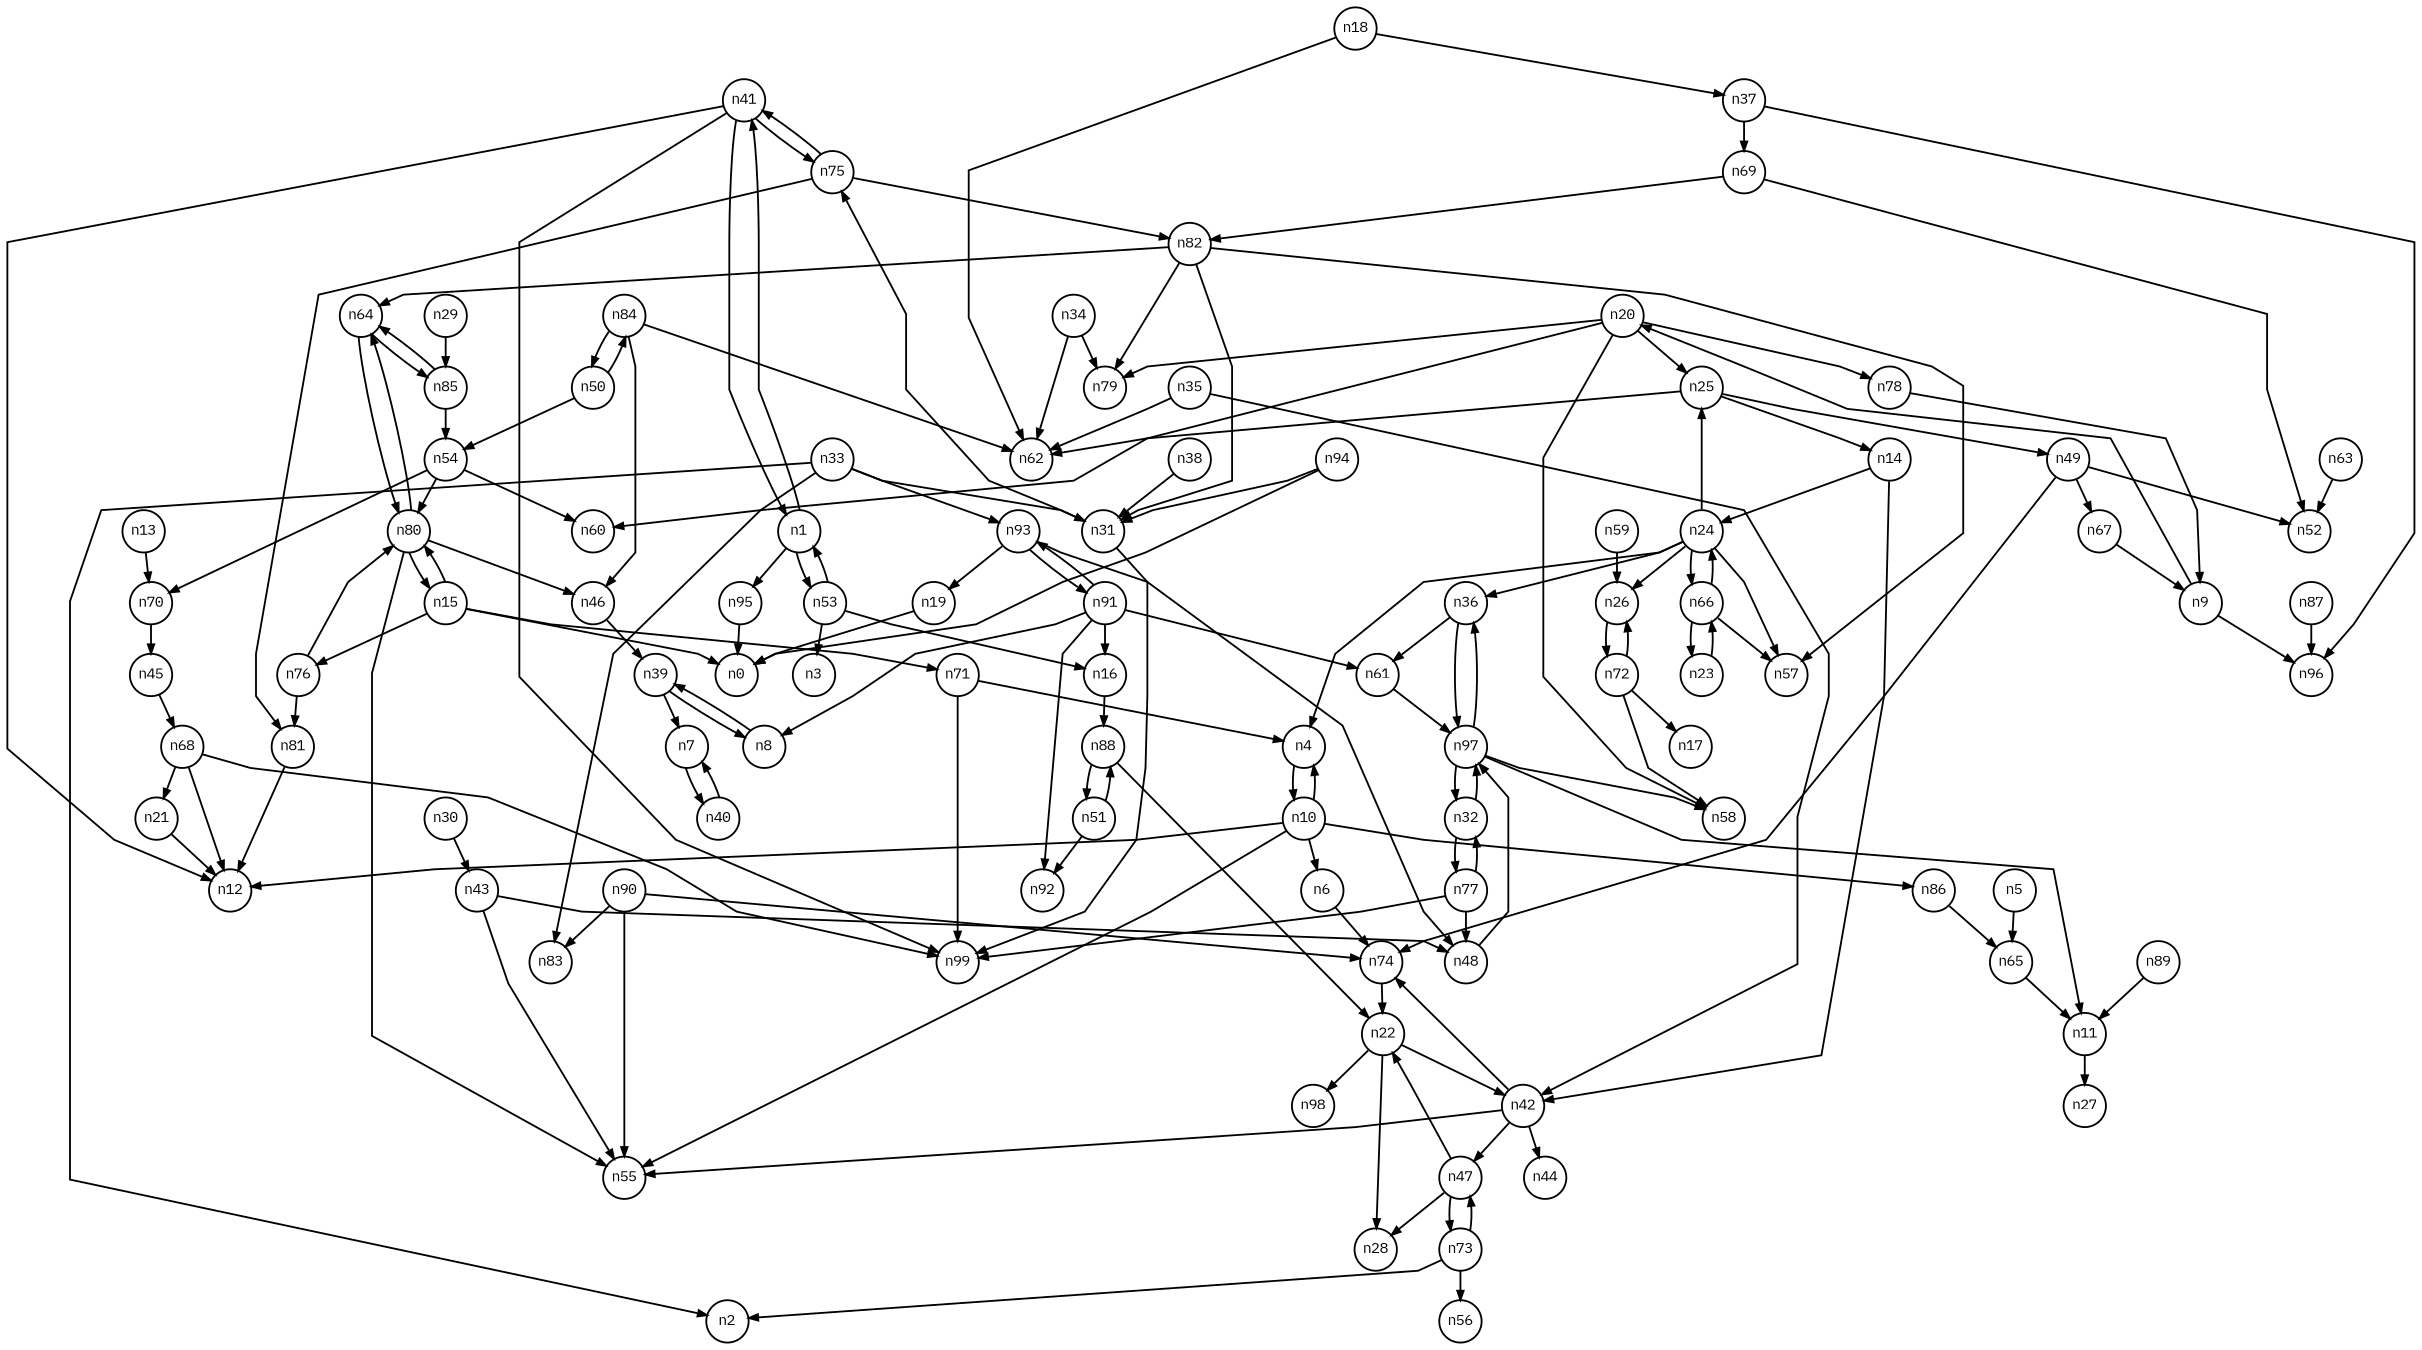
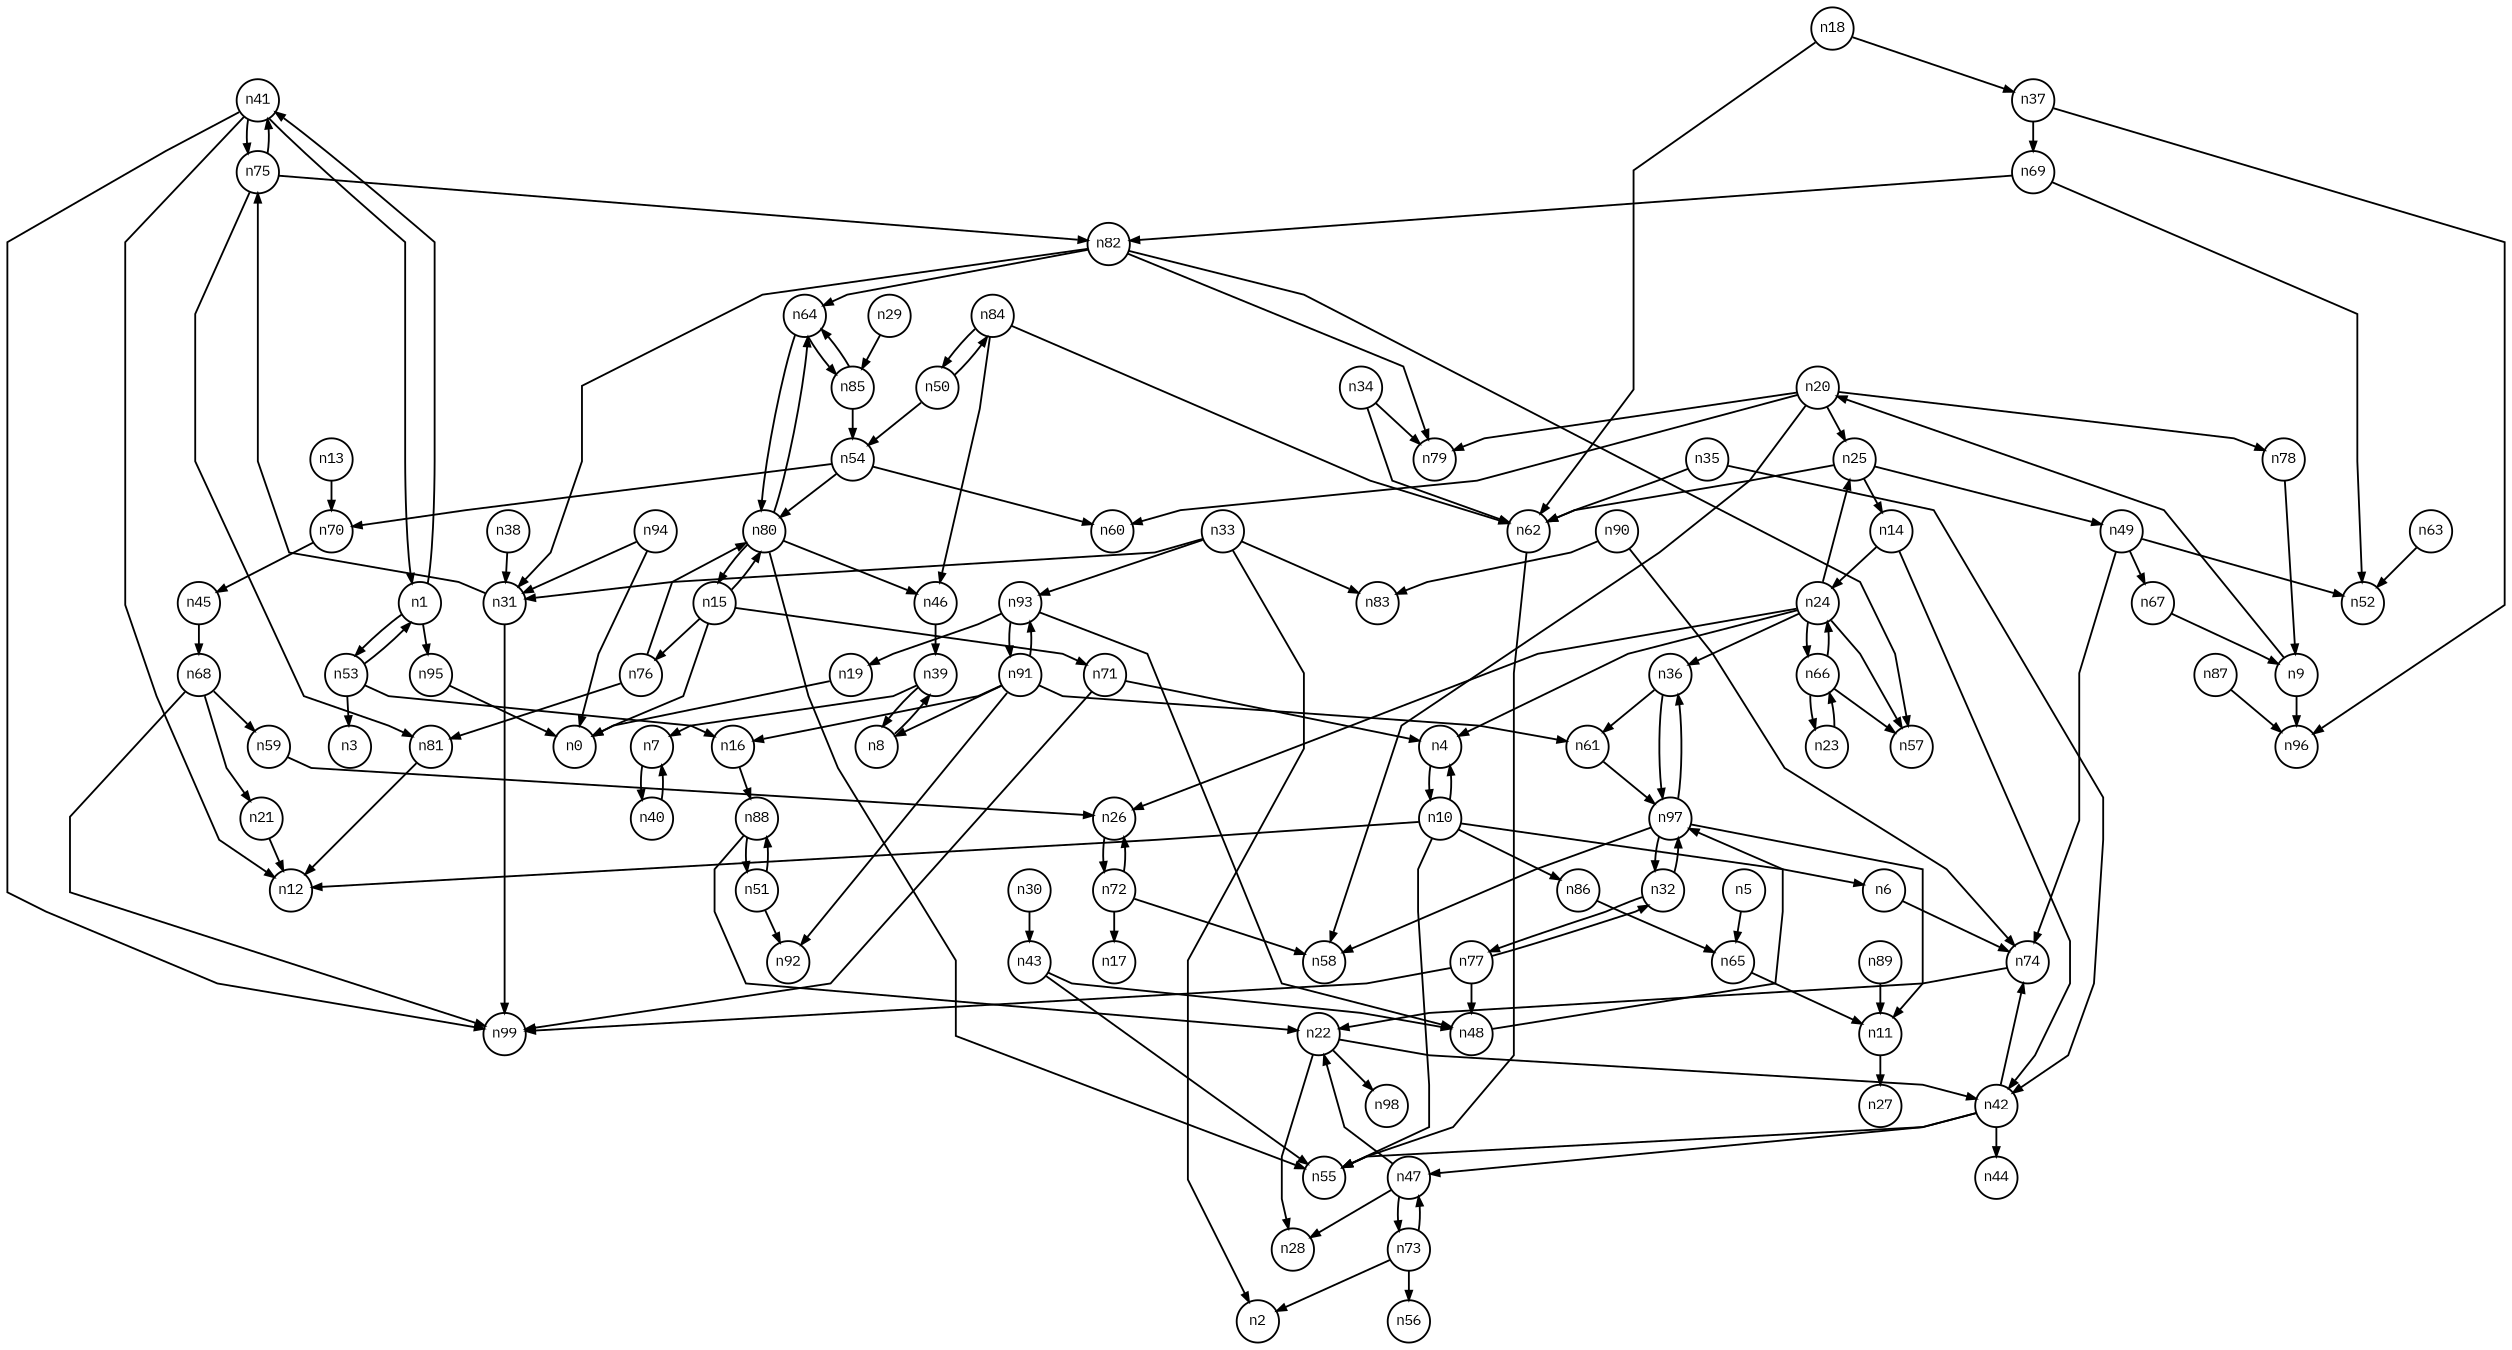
(205, 814) -> (231, 708)
(624, 1029) -> (1514, 905)
